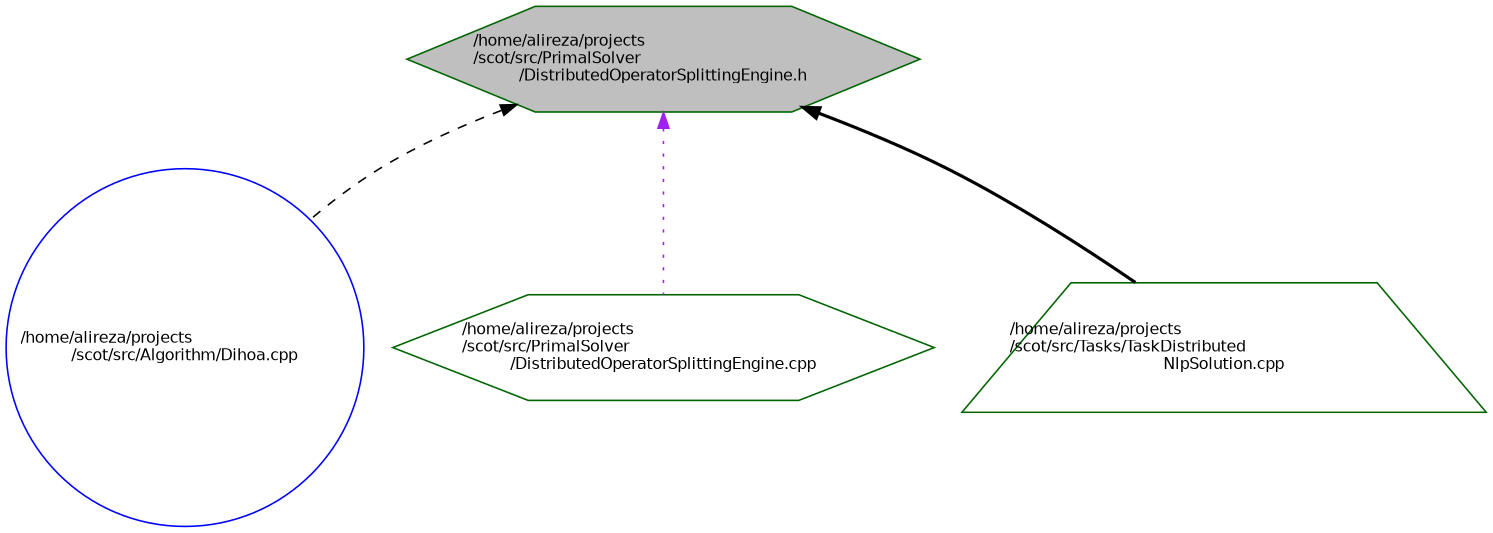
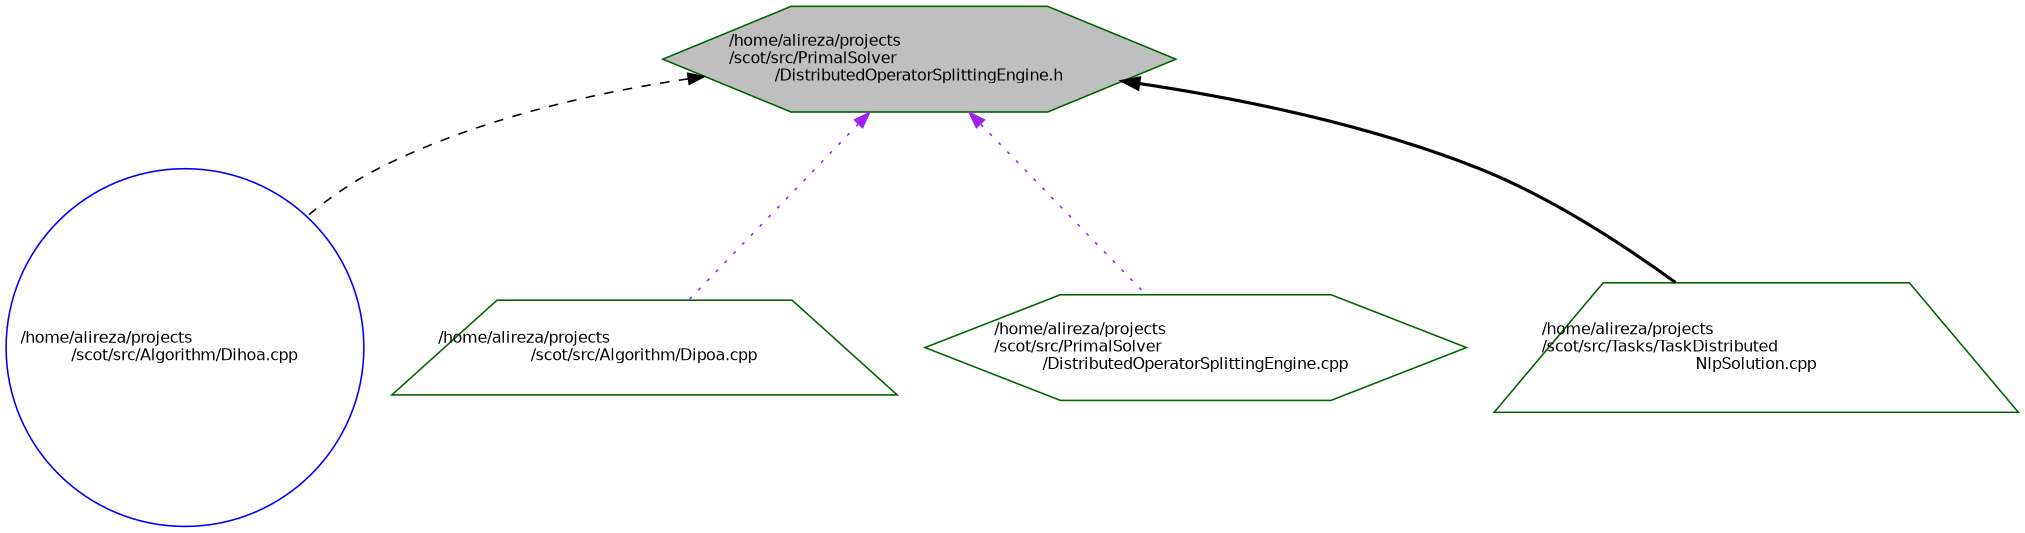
none -> (645, 348)
